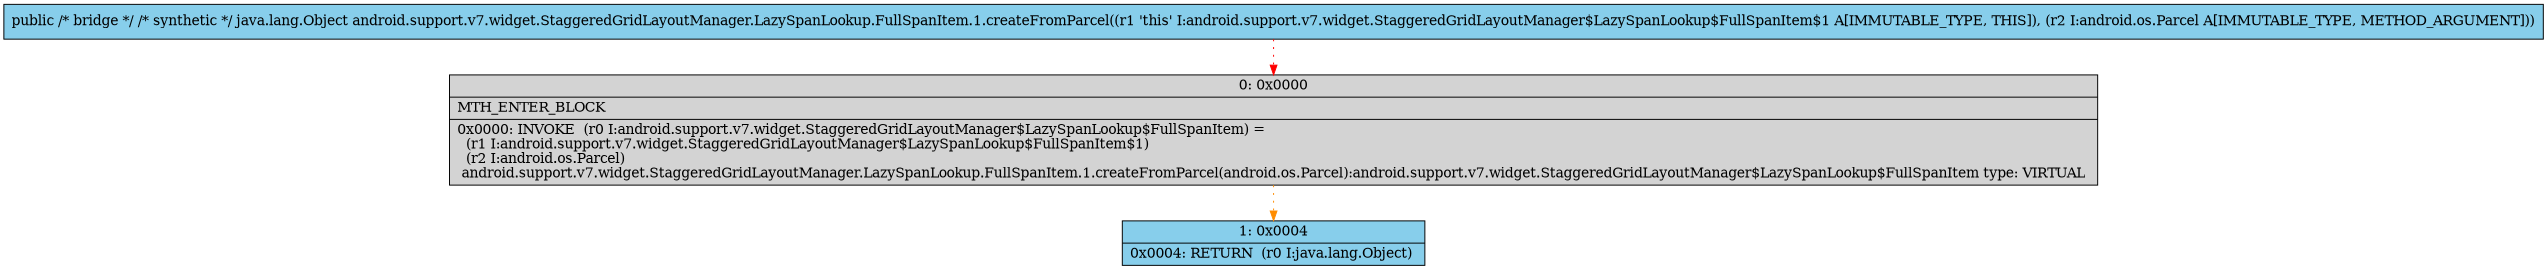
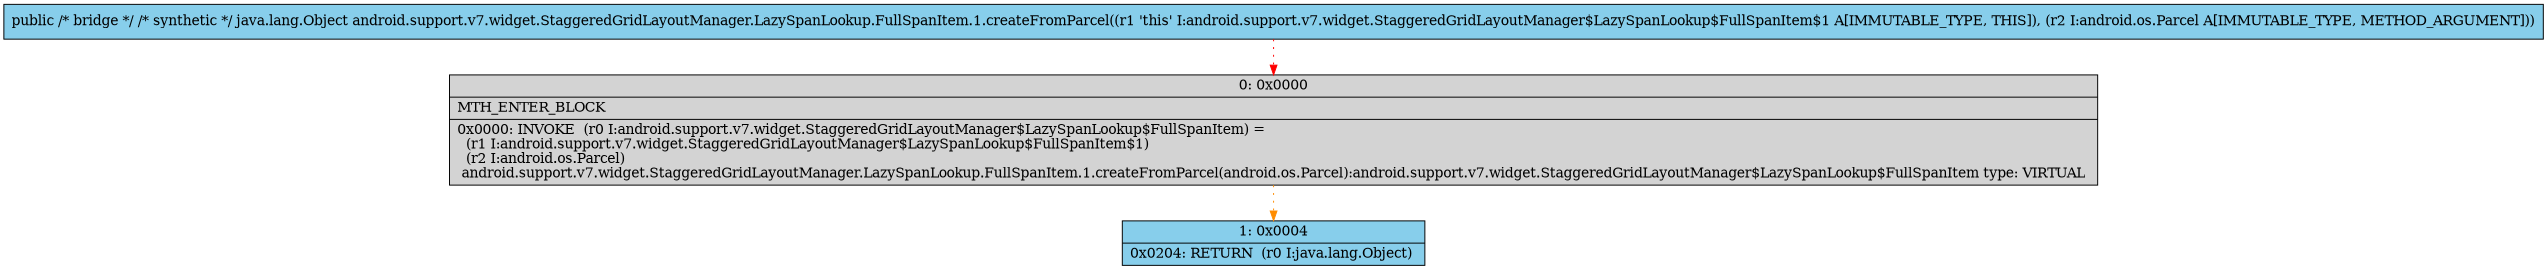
(1274, 254) -> (1274, 254)
